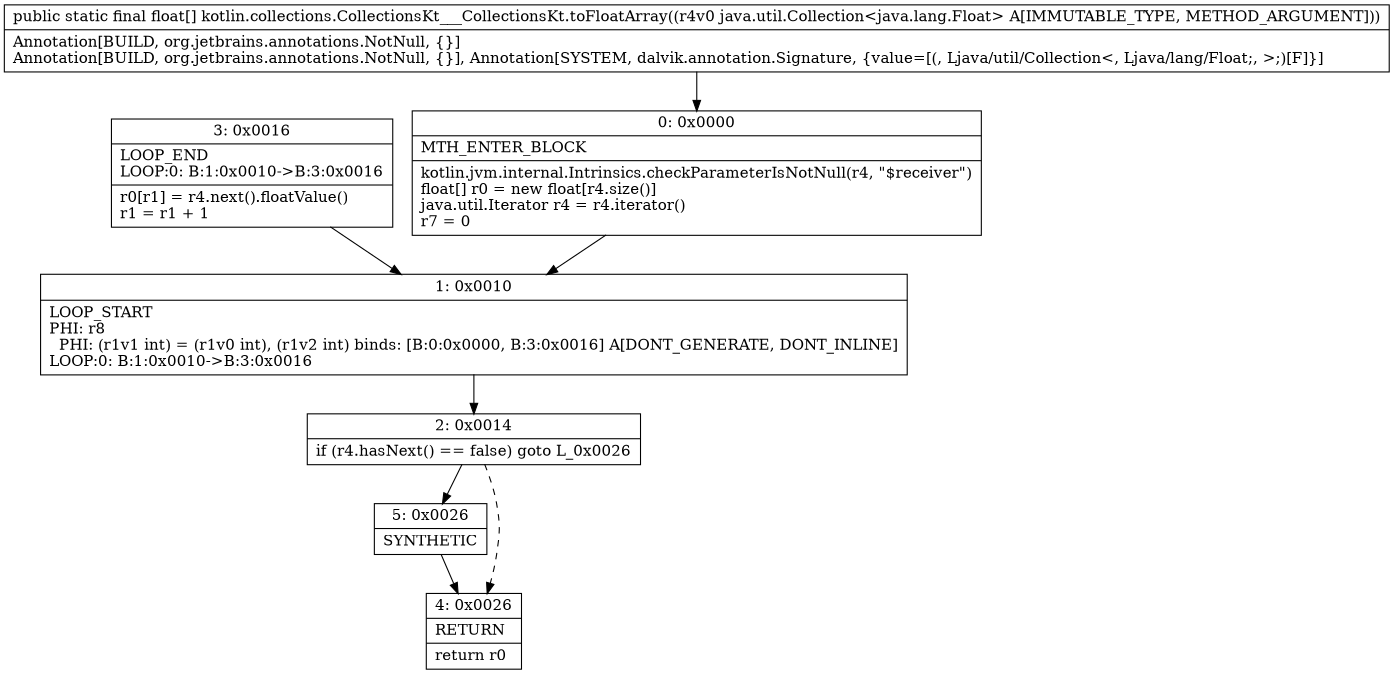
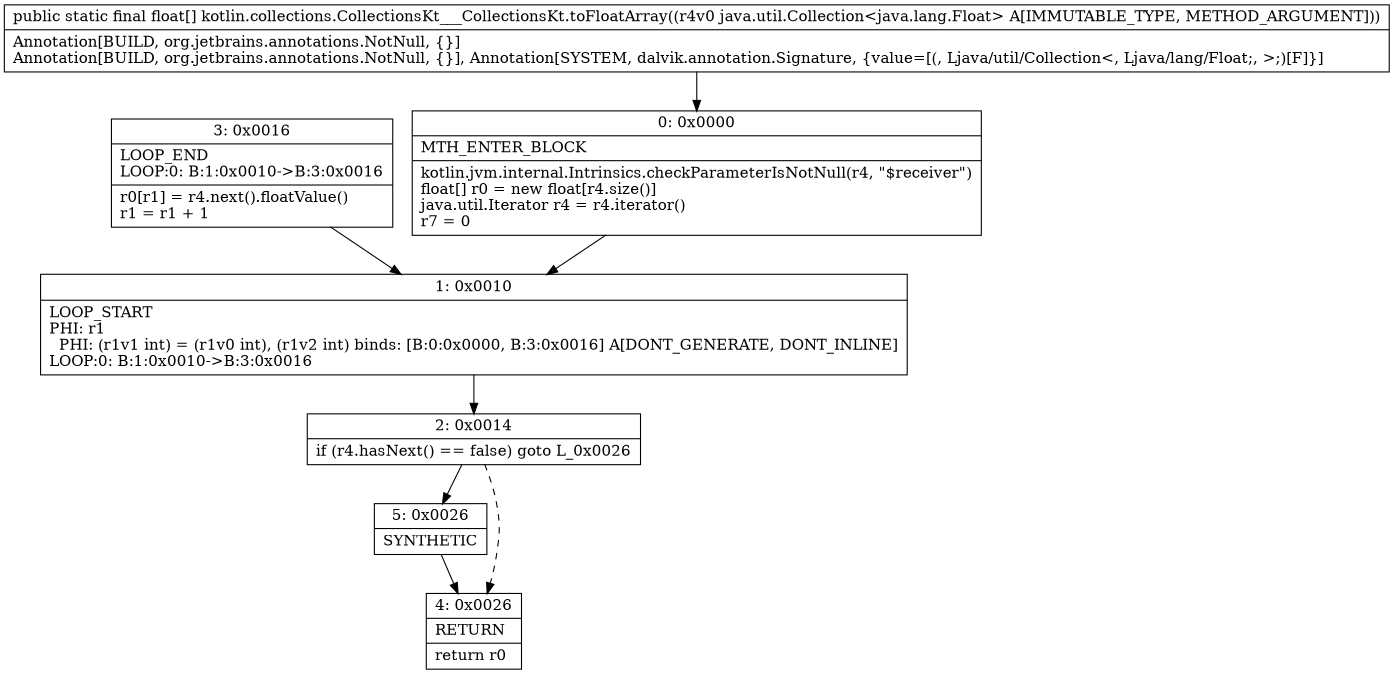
(80, 329) -> (80, 329)
